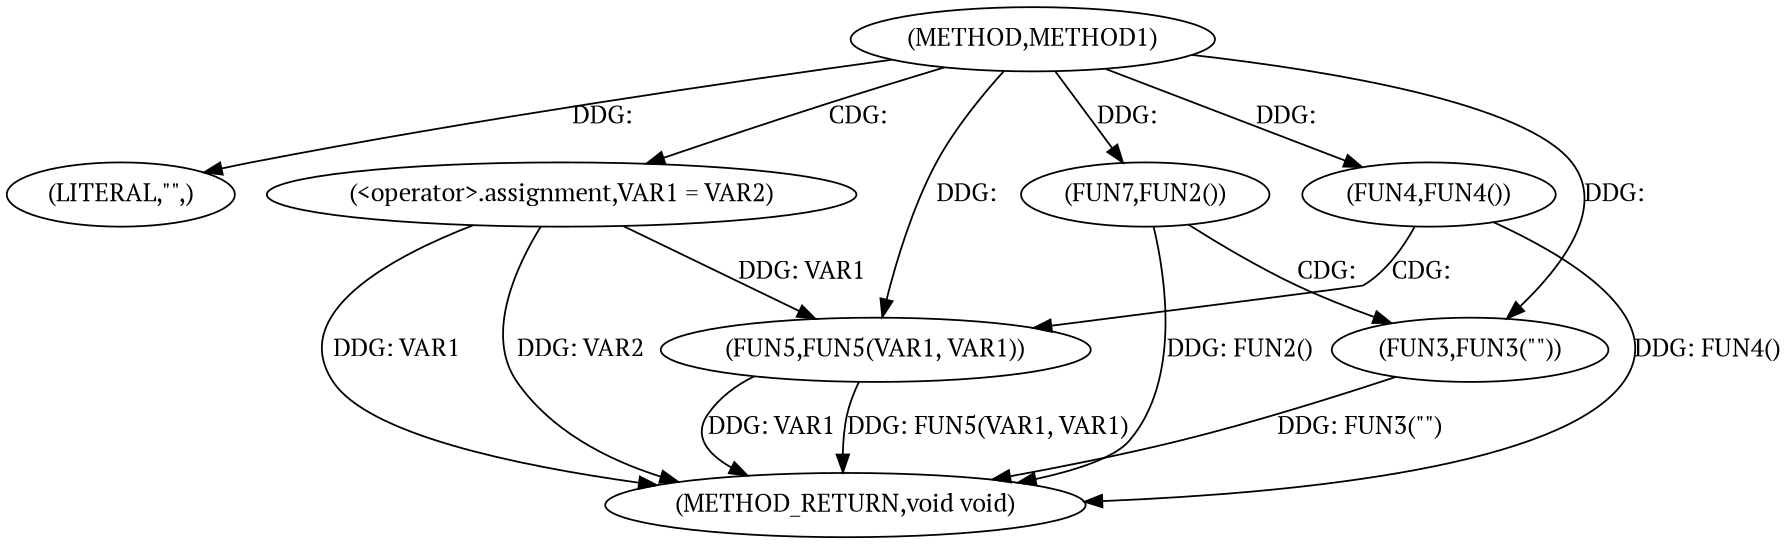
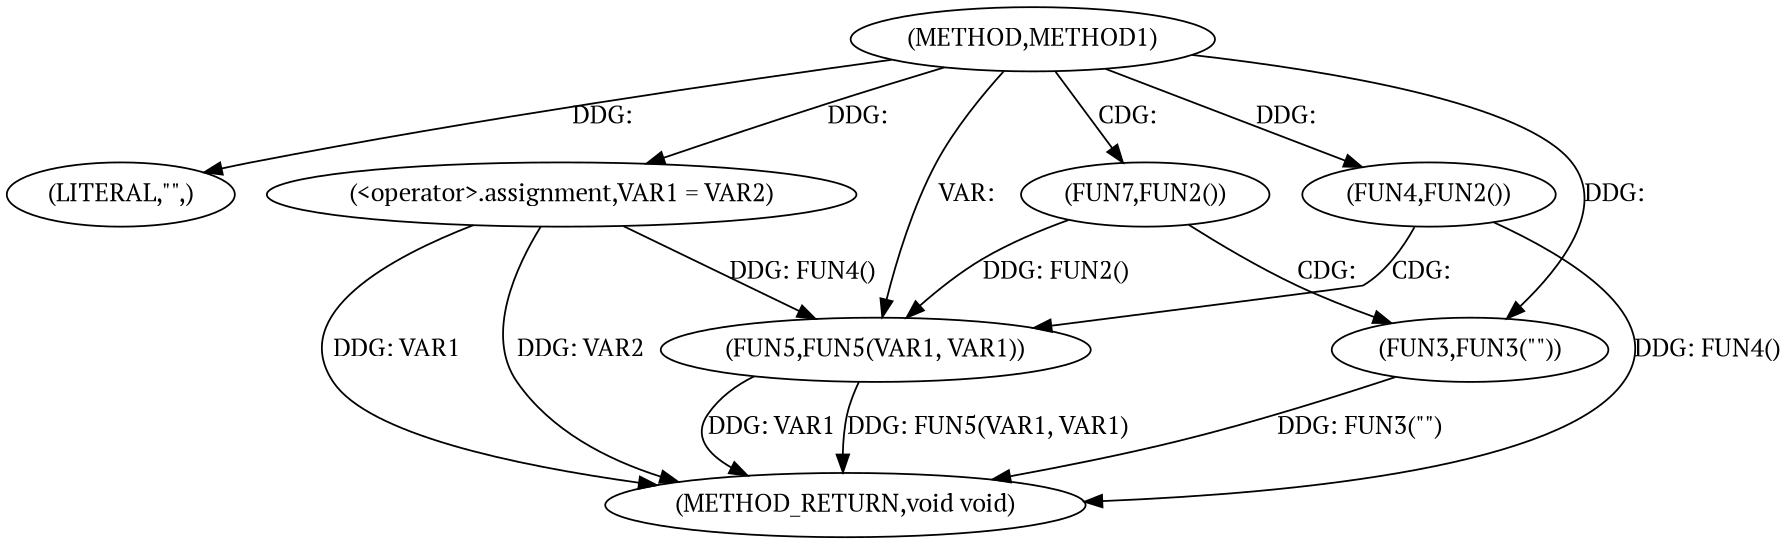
(861, 117) -> (861, 117)
(1131, 117) -> (1131, 117)
(970, 195) -> (970, 195)
(1429, 195) -> (1429, 195)
(803, 272) -> (803, 272)
(1157, 388) -> (990, 255)
